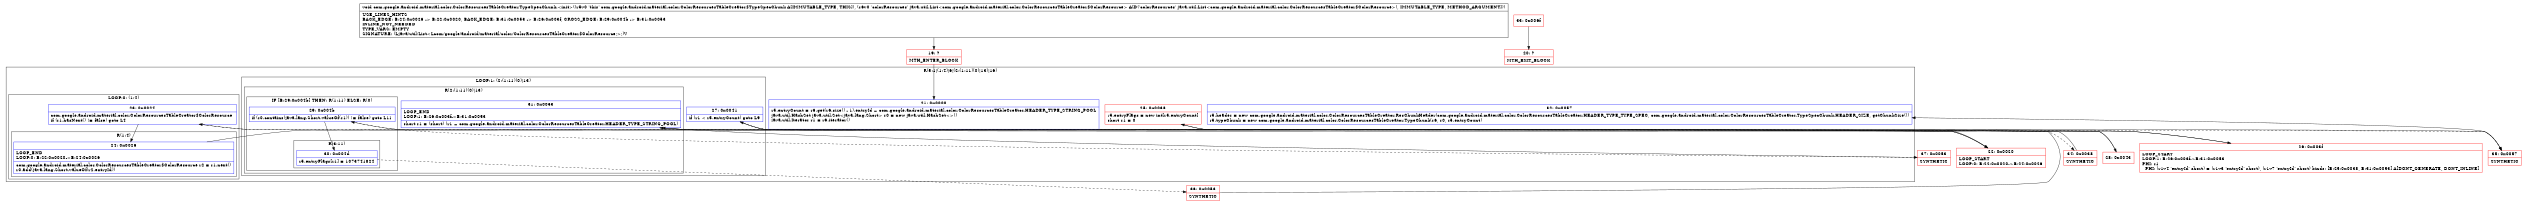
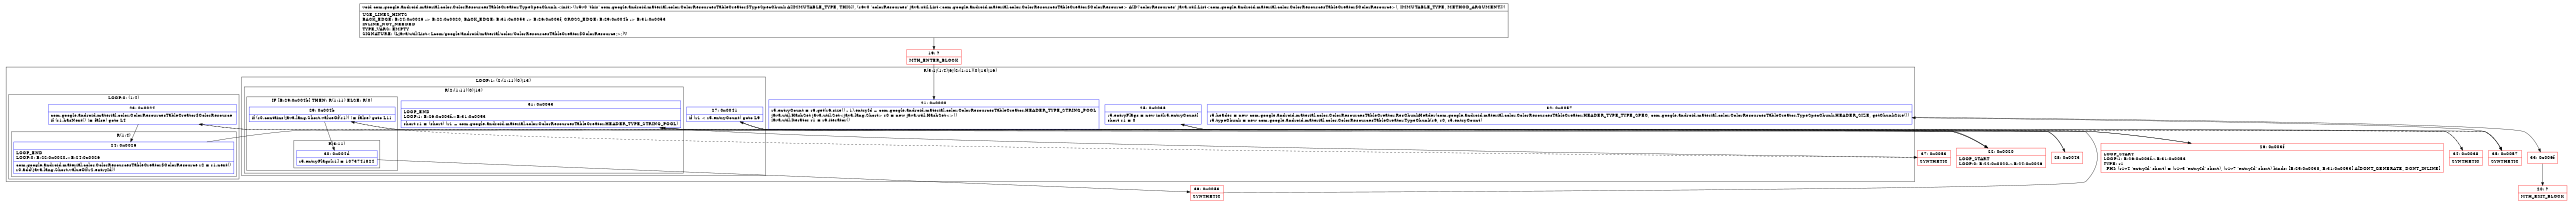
(1153, 114) -> (1153, 114)
none -> (2230, 121)
(2152, 164) -> (2114, 164)
(780, 176) -> (782, 176)
